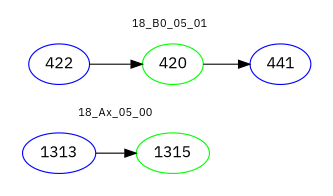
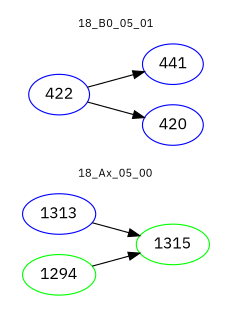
(173, 64) -> (173, 125)
(221, 64) -> (110, 81)
none -> (59, 275)
